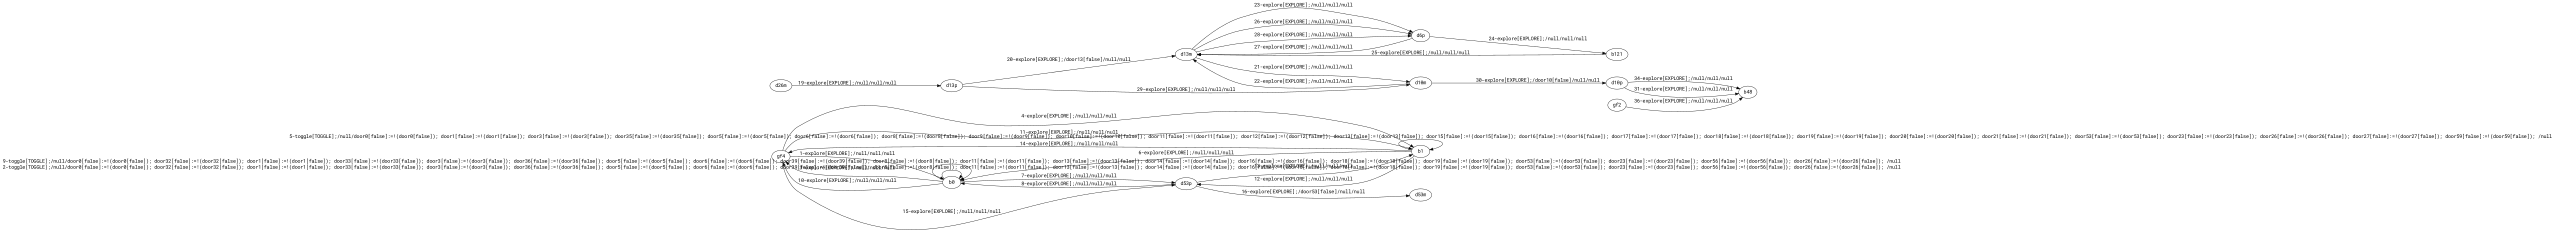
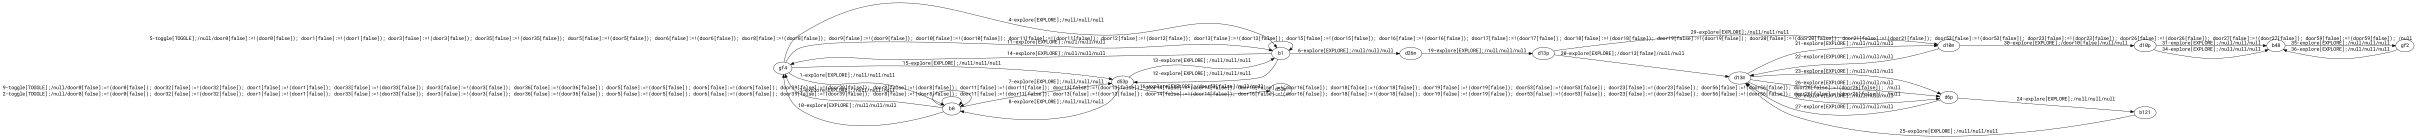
none -> (2339, 46)
(1187, 158) -> (1343, 54)
